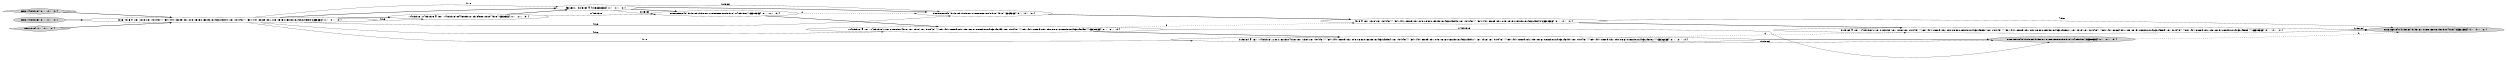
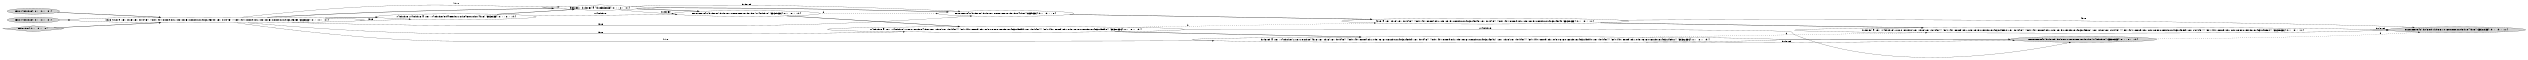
(596, 8) -> (600, 8)
(40, 11) -> (33, 11)
